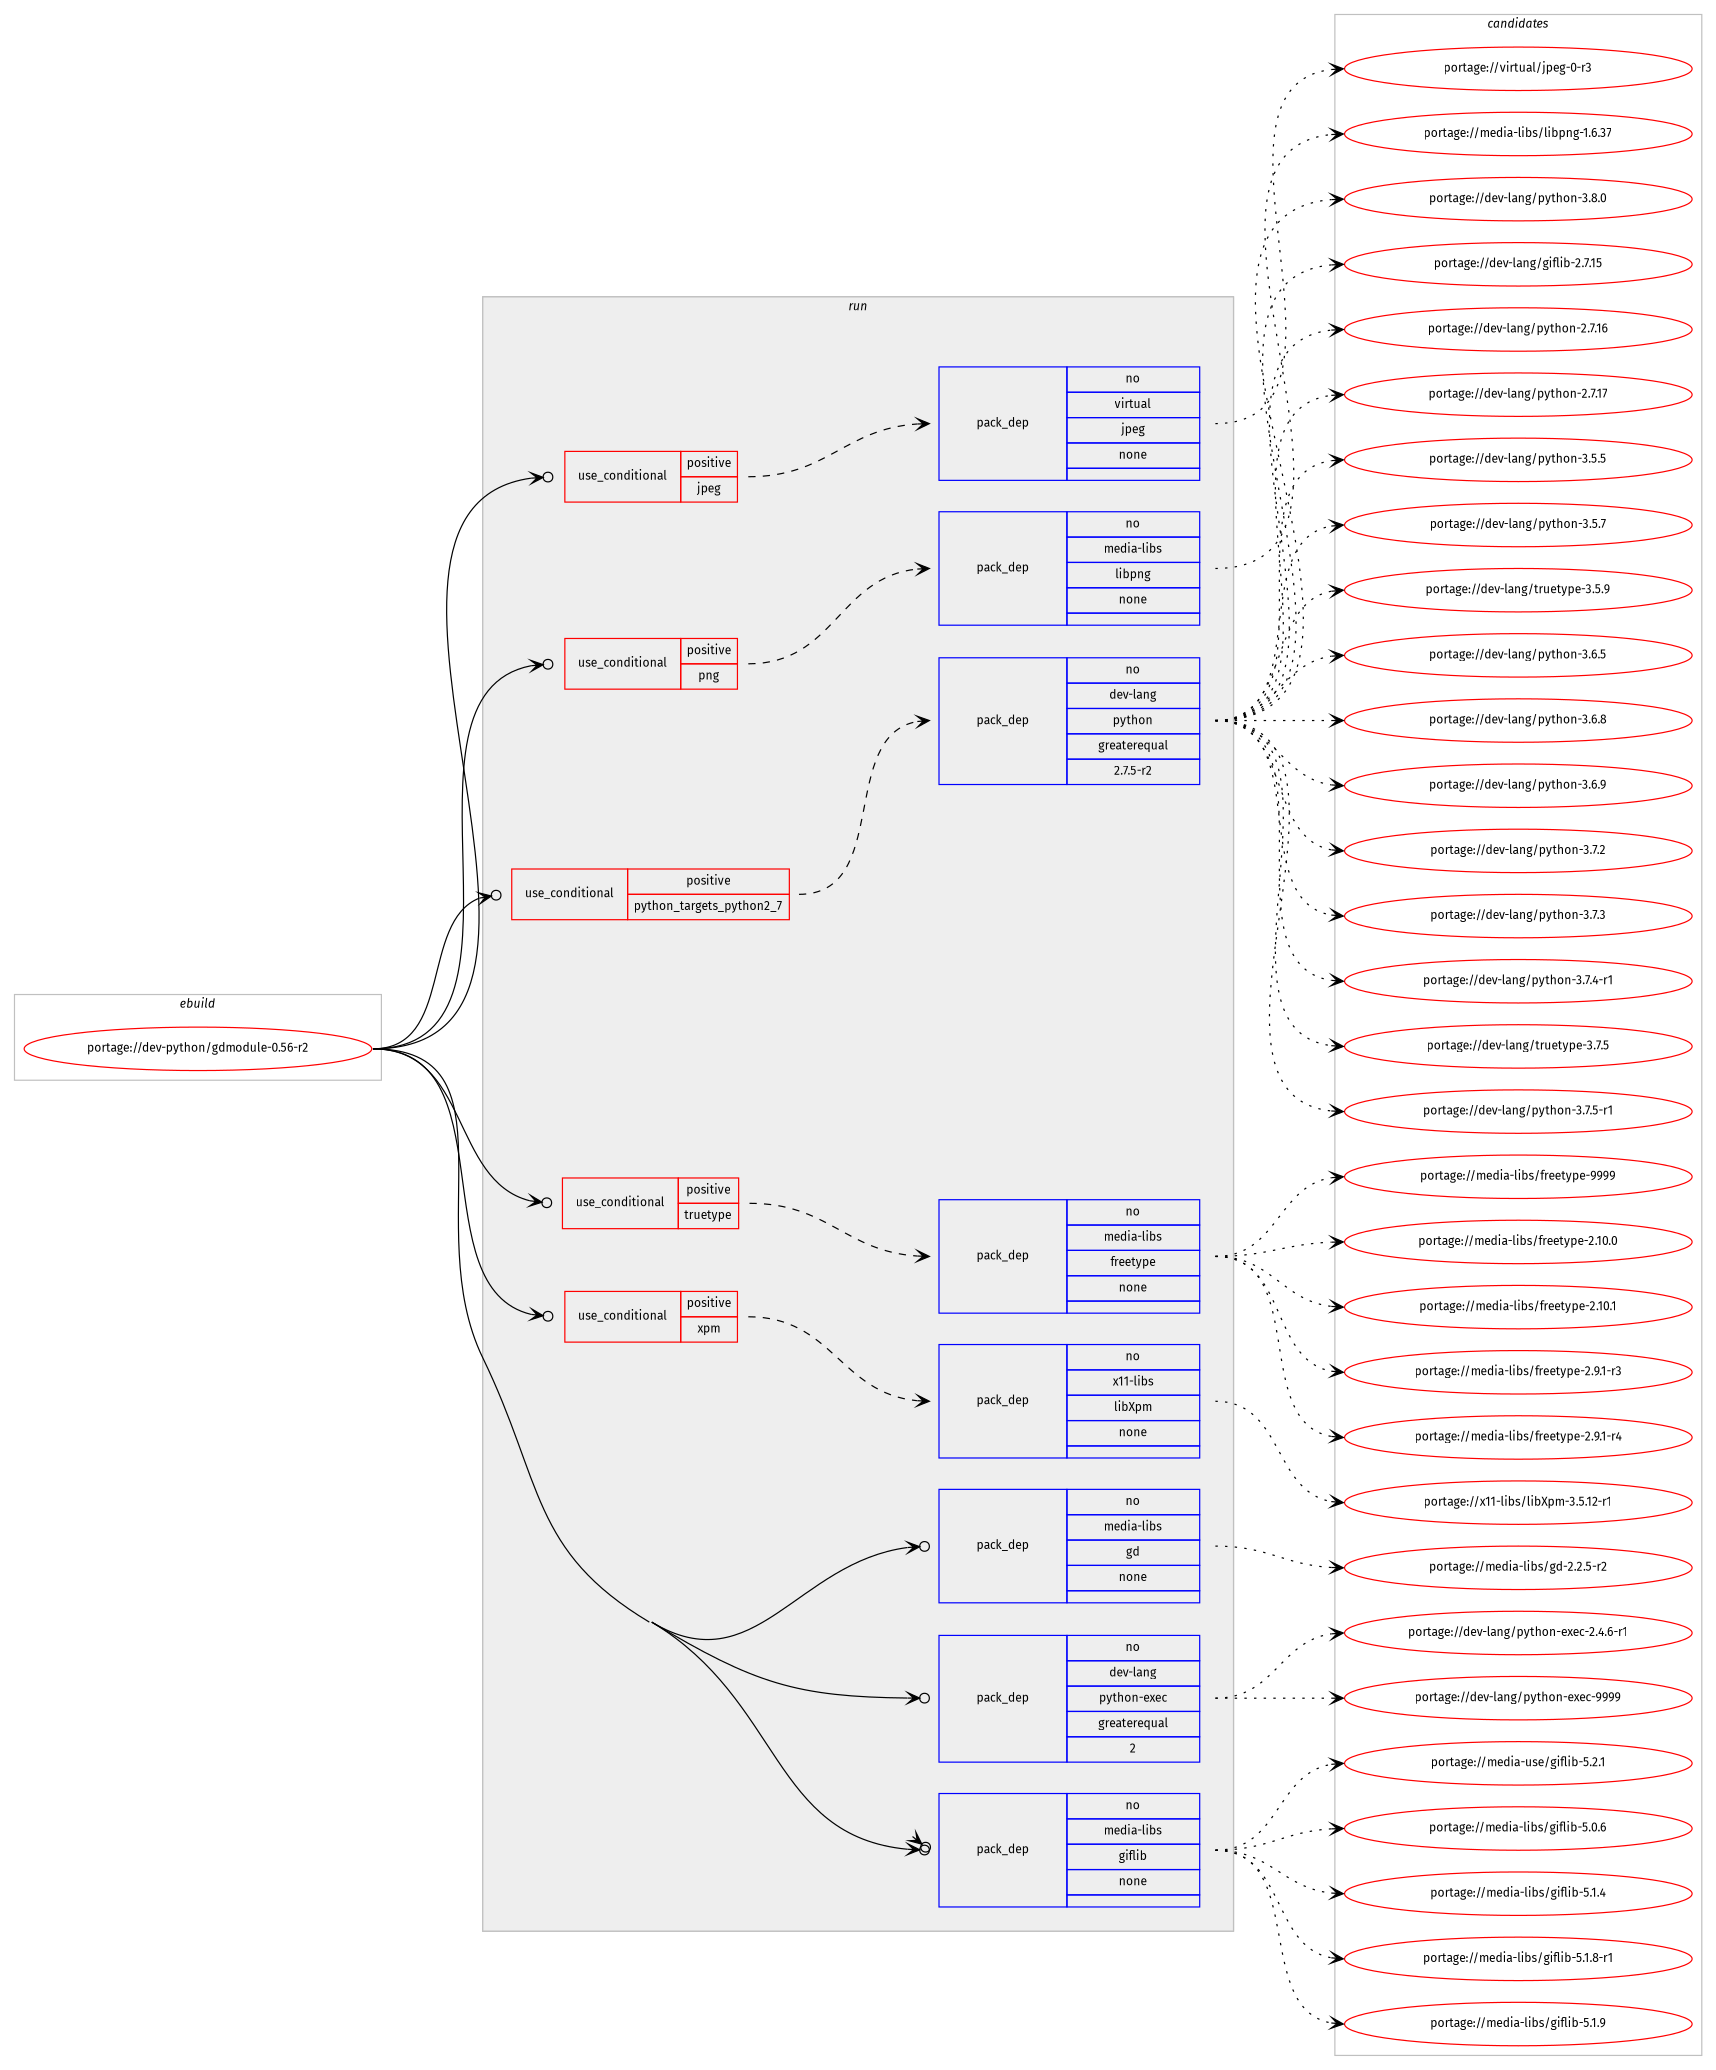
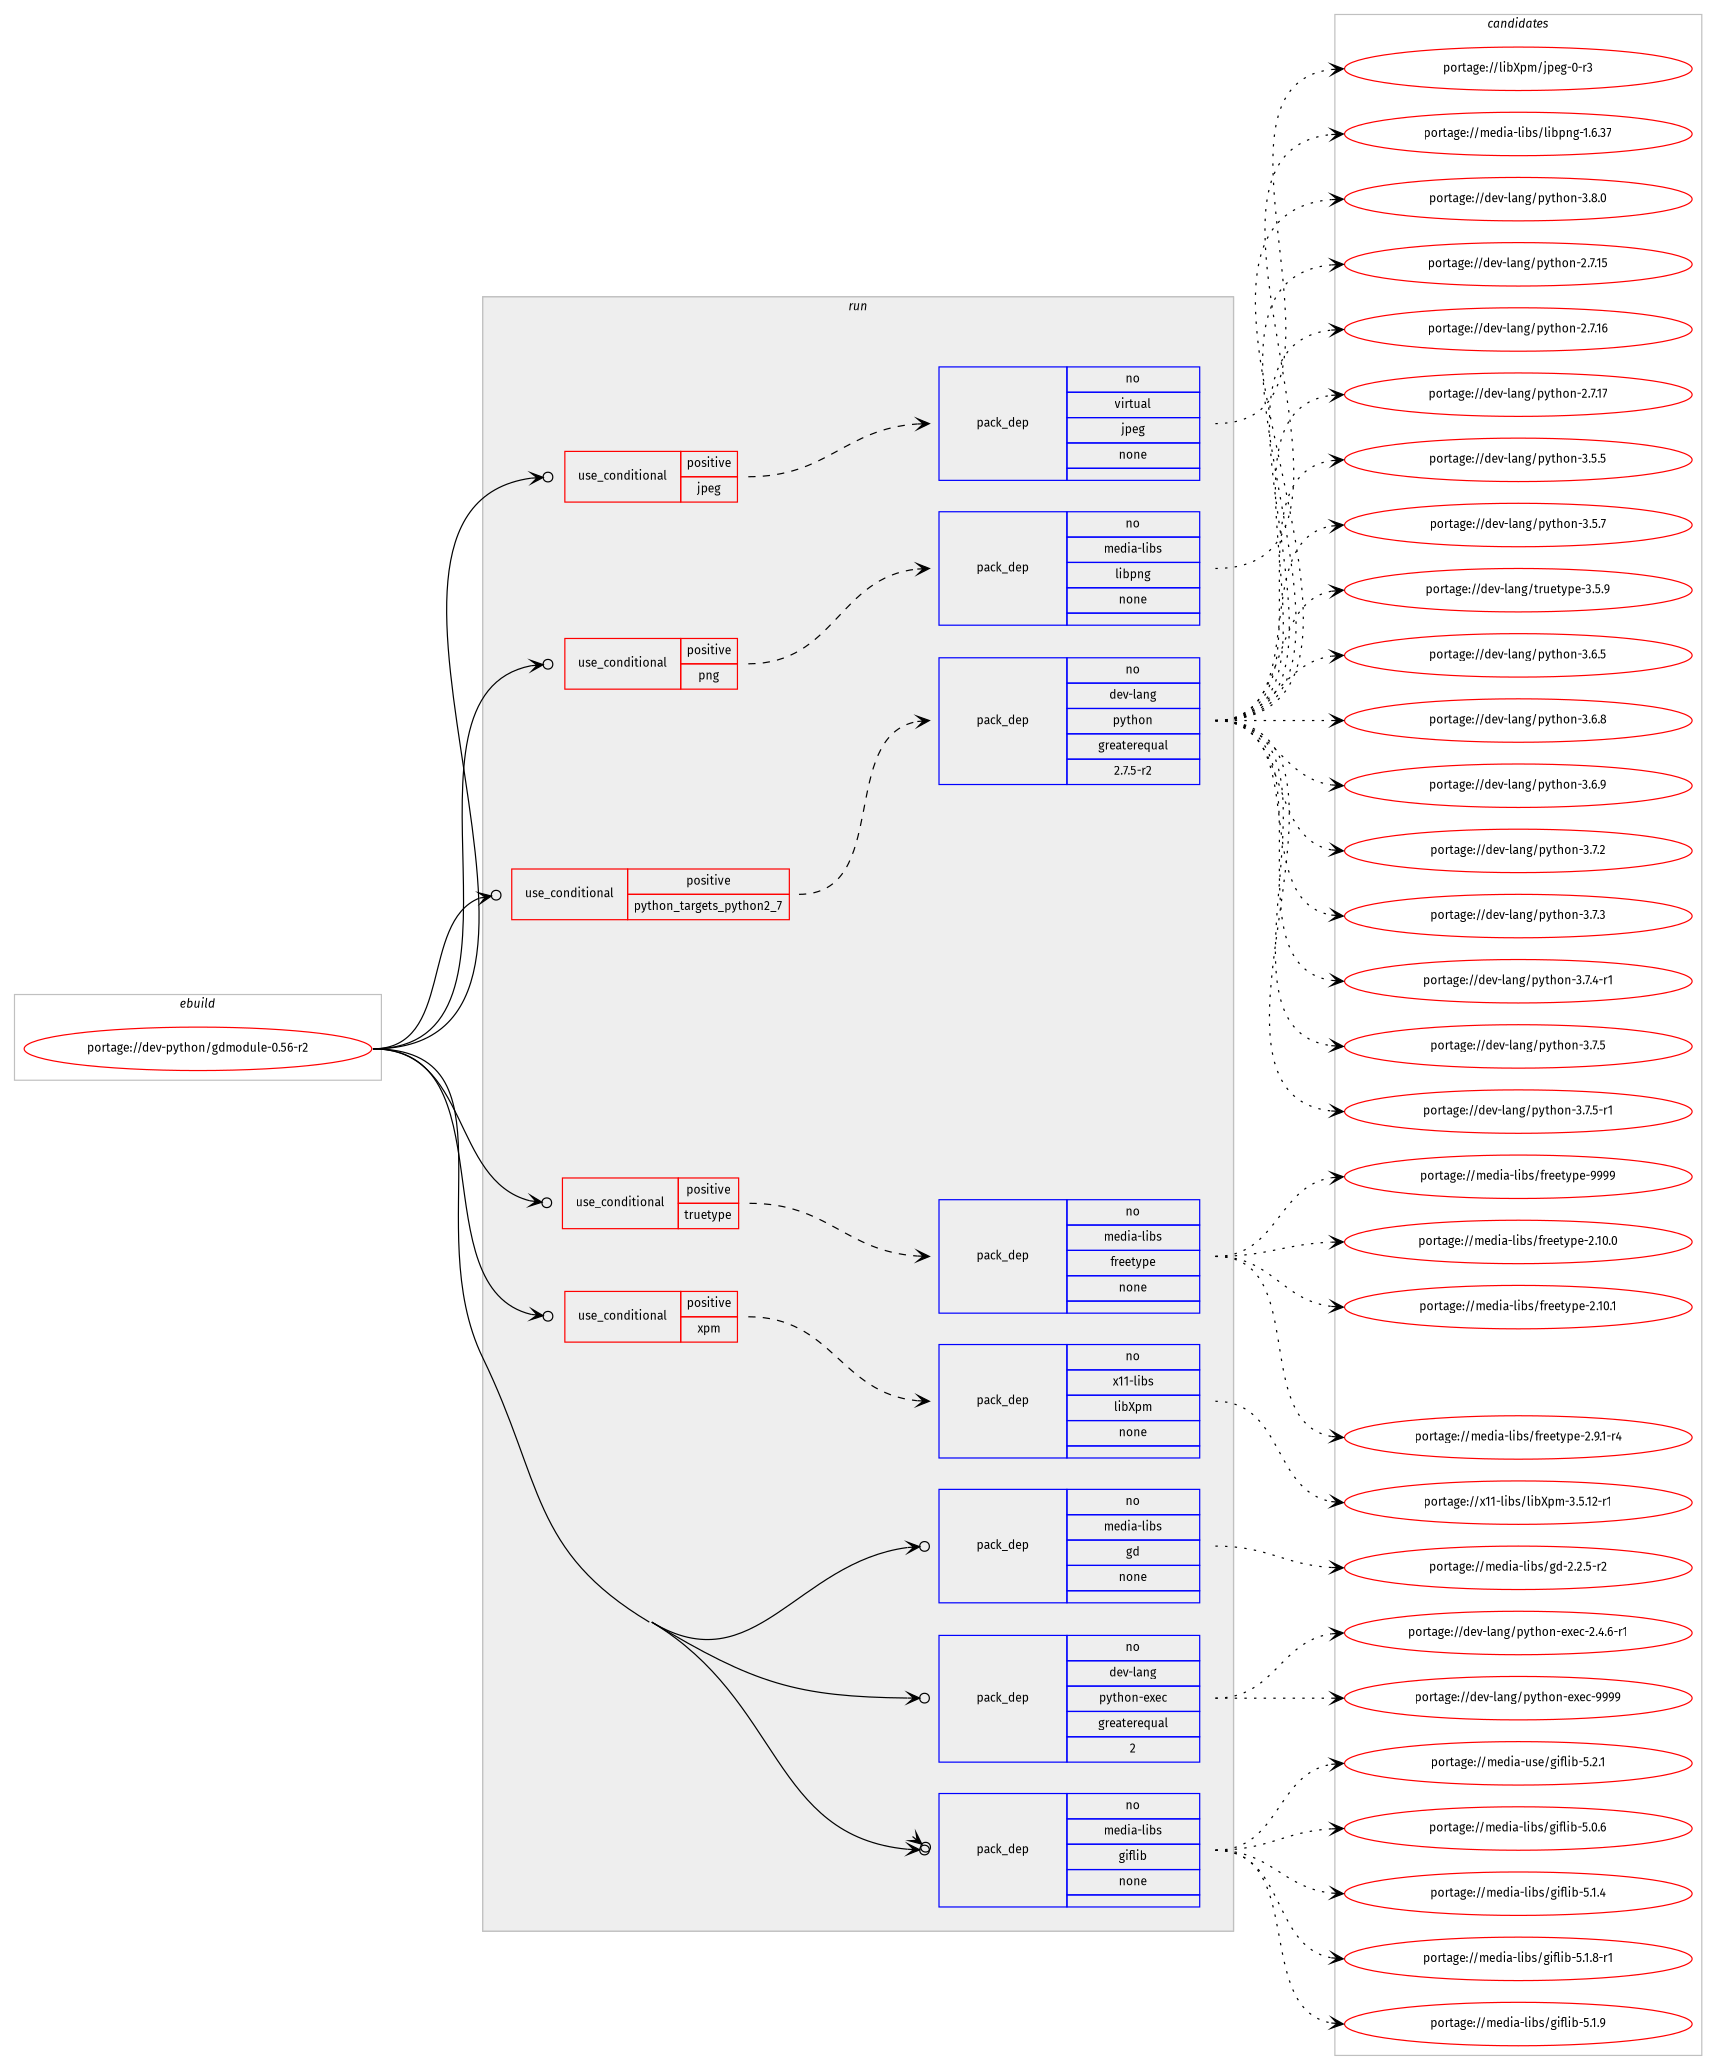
(1518, 69) -> (1518, 69)
(1518, 264) -> (1518, 264)
(1518, 1046) -> (1518, 1046)
(1518, 1372) -> none
